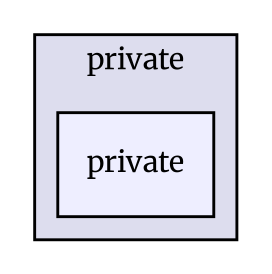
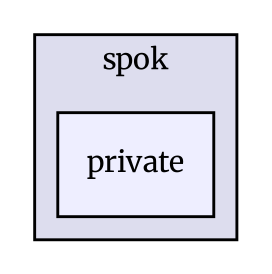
(136, 62) -> (136, 62)
